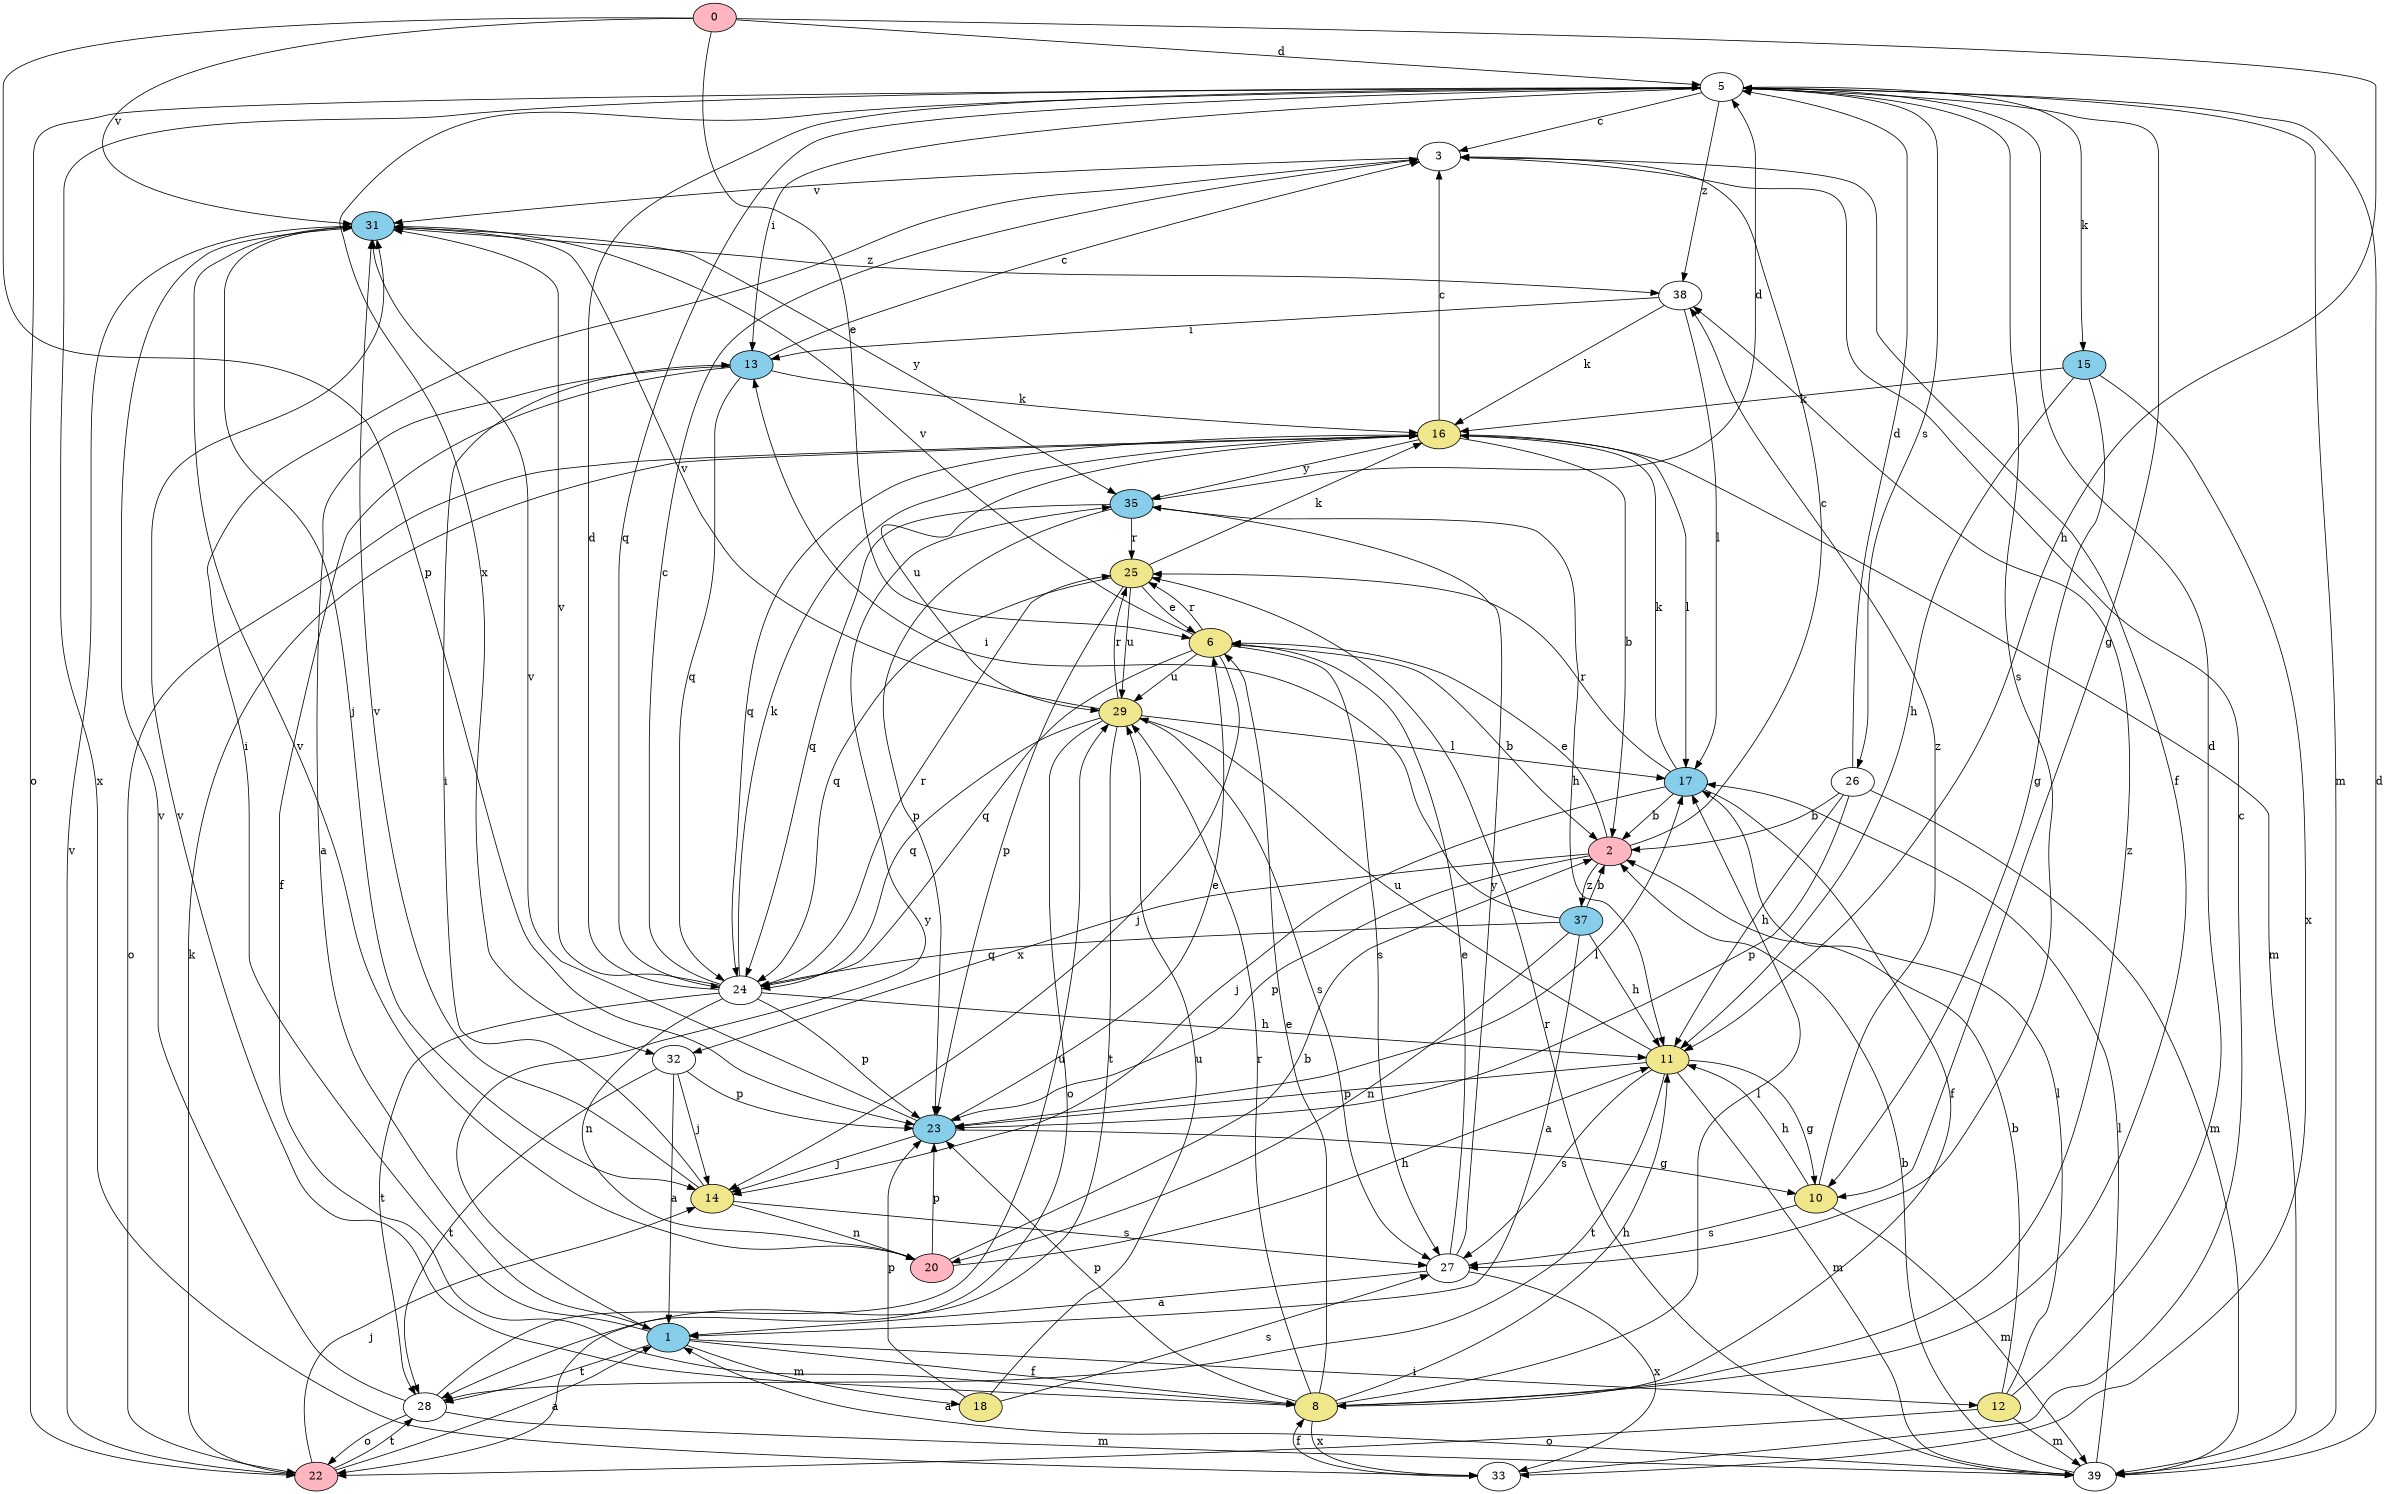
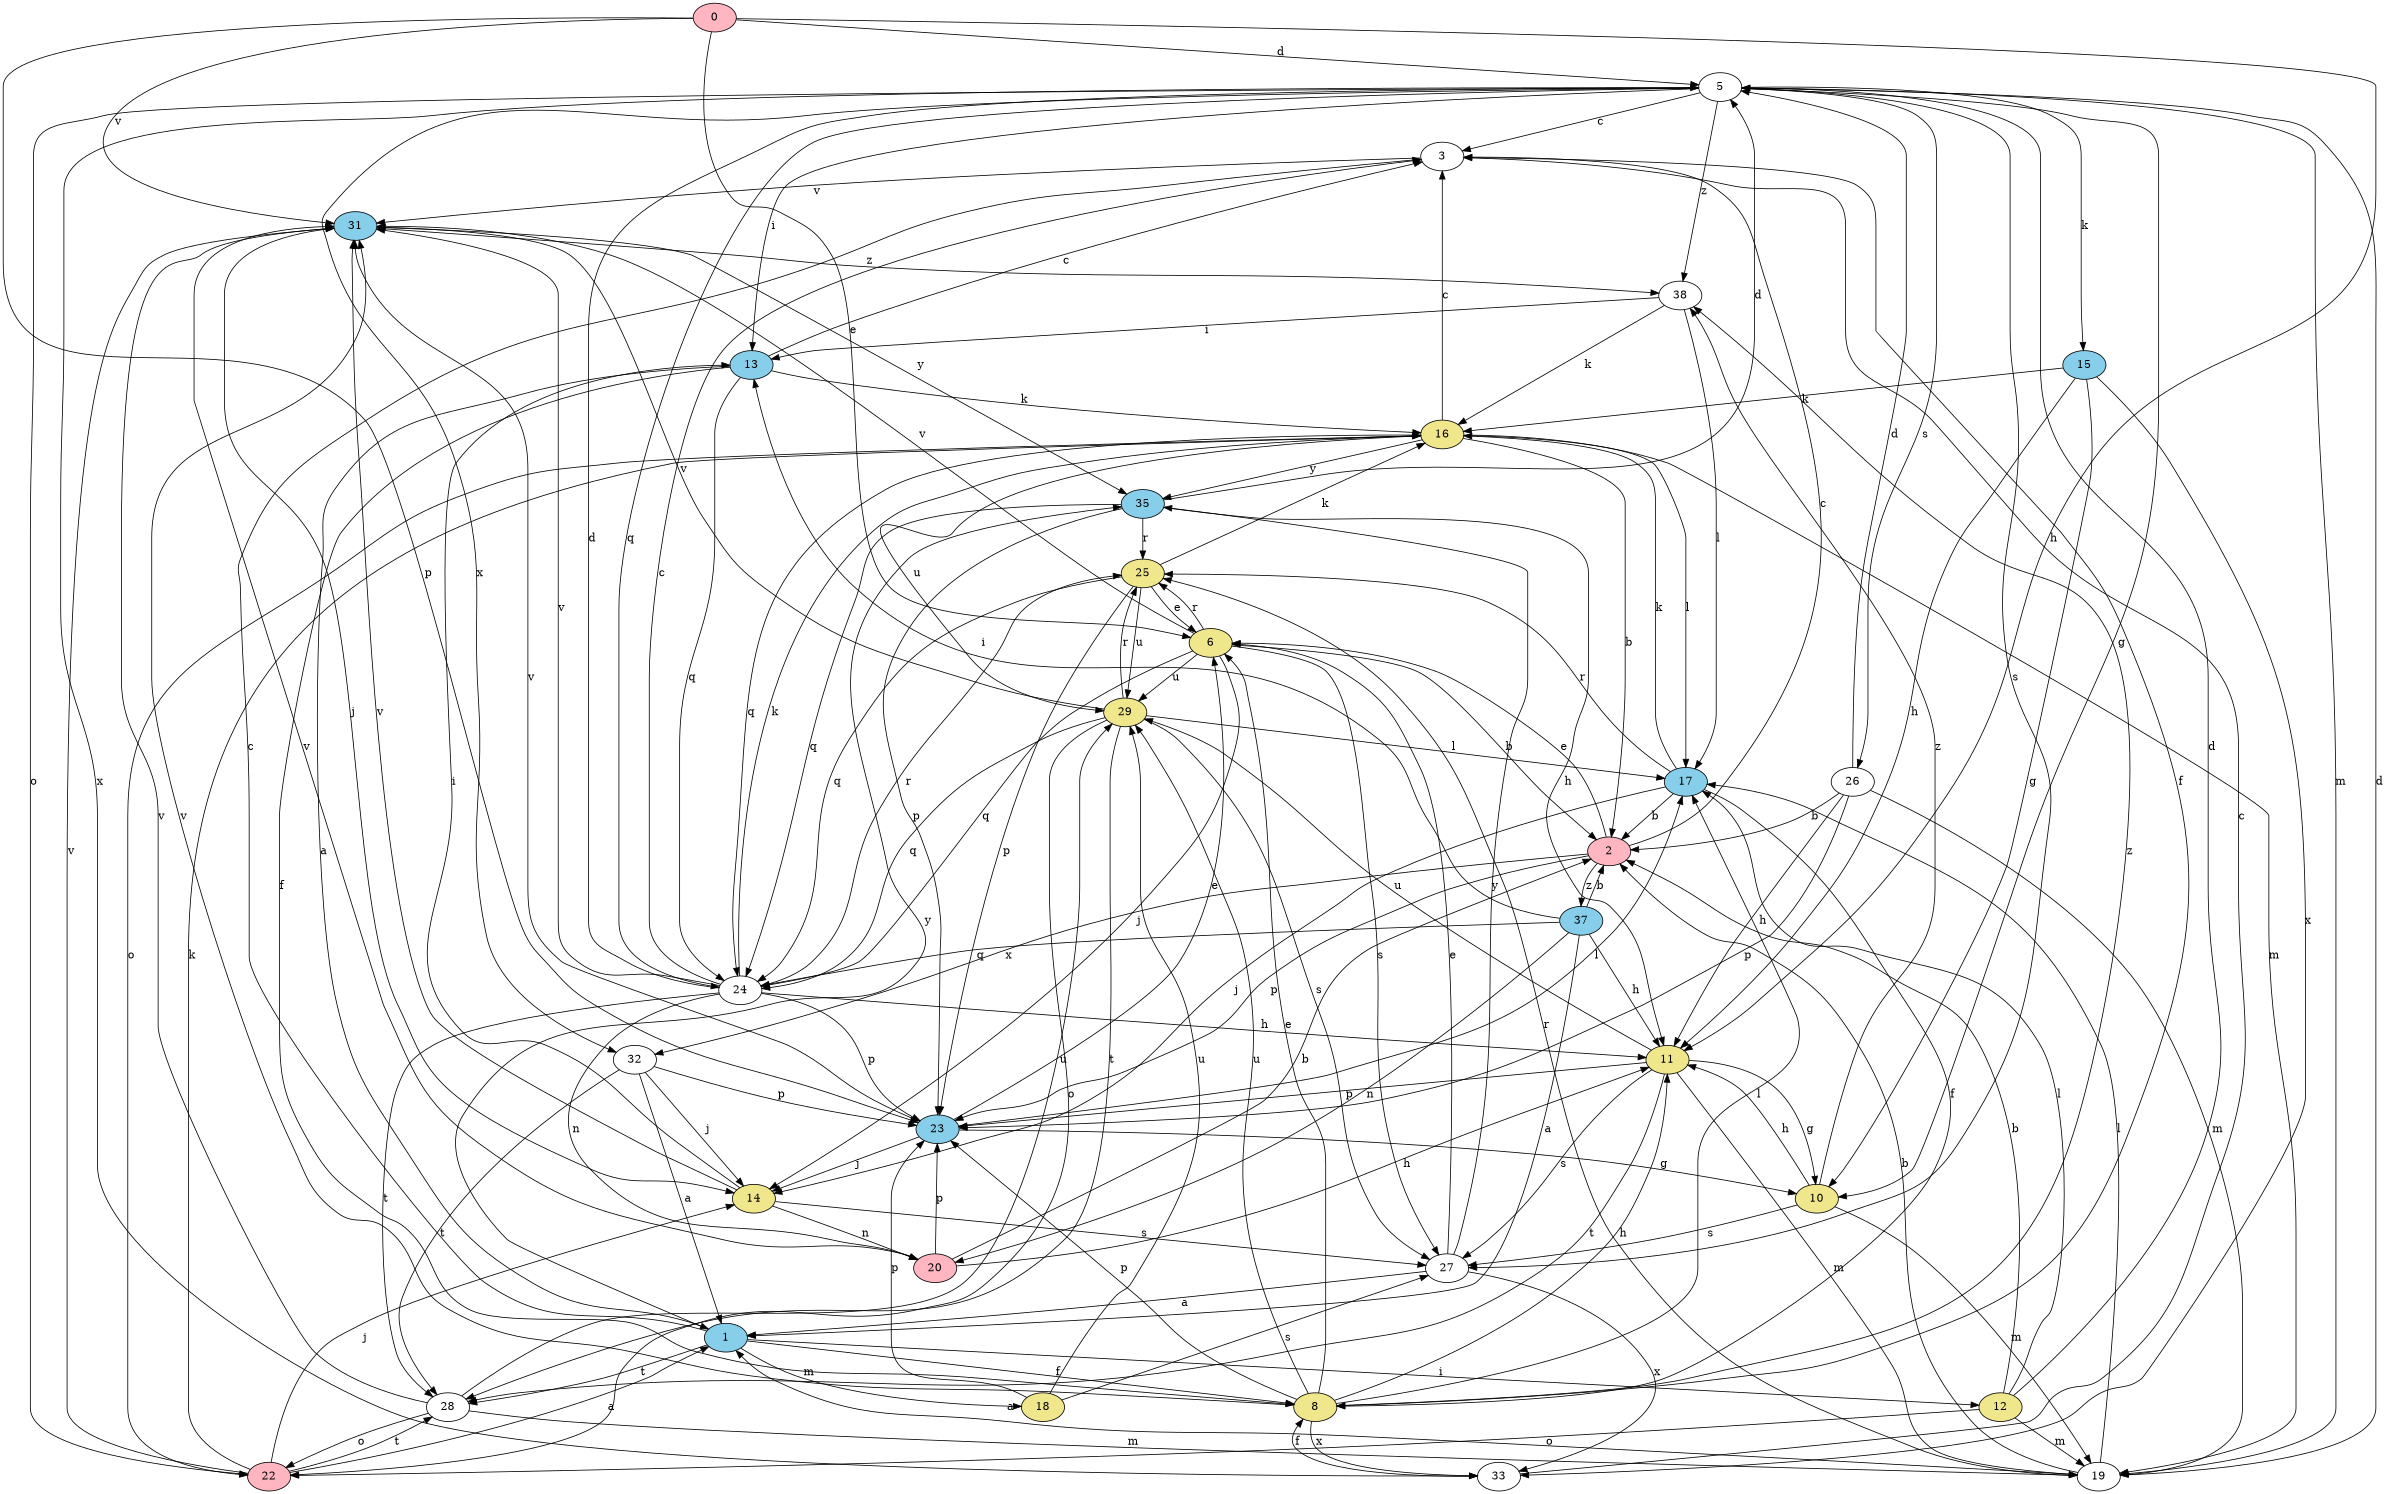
(246, 747) -> (251, 747)
(1260, 1060) -> (1257, 1060)
(2095, 1477) -> (2099, 1477)
